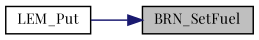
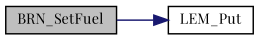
(109, 20) -> (135, 20)
